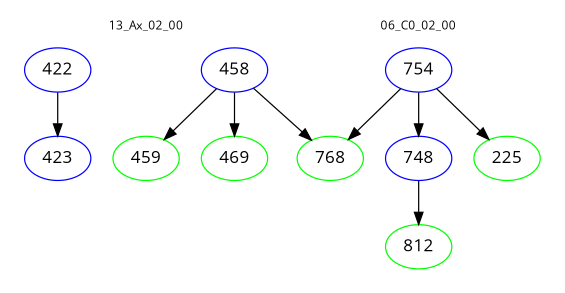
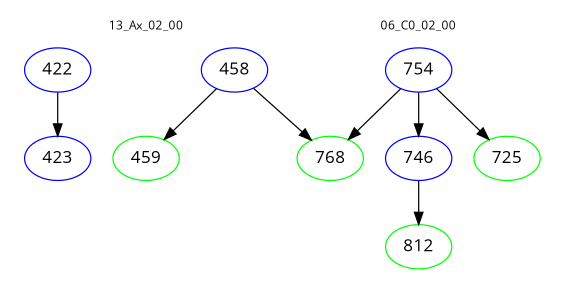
(235, 158) -> none
(419, 158) -> (419, 158)
(507, 158) -> (507, 158)
